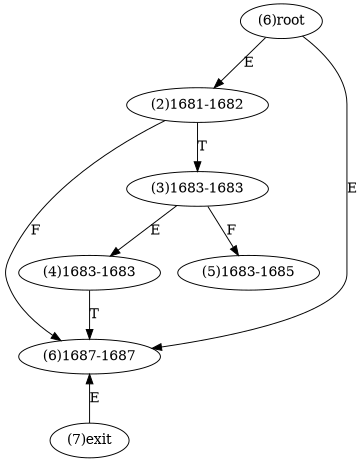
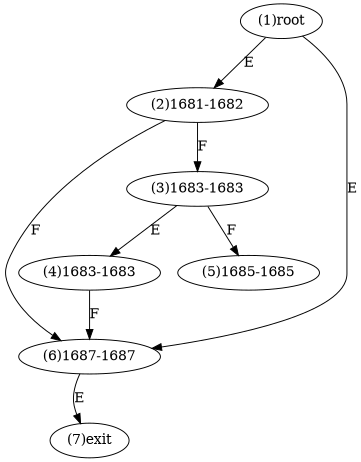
(281, 21) -> (281, 21)
(202, 147) -> (202, 147)
(249, 273) -> (249, 273)
(94, 315) -> (94, 315)
(90, 403) -> (74, 394)
